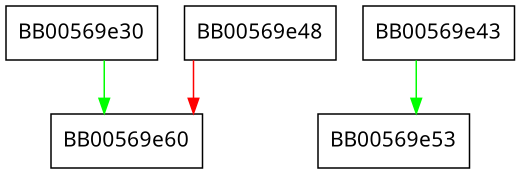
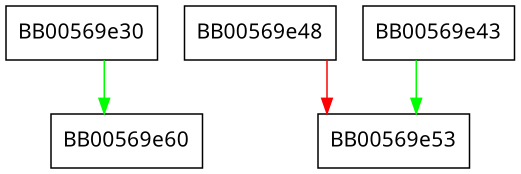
(194, 79) -> (327, 79)
